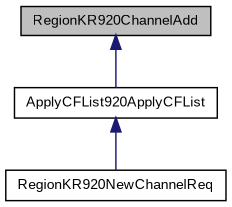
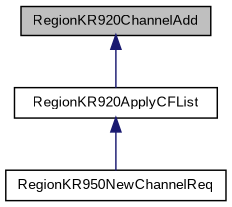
(116, 103) -> (116, 103)
(116, 185) -> (116, 185)
